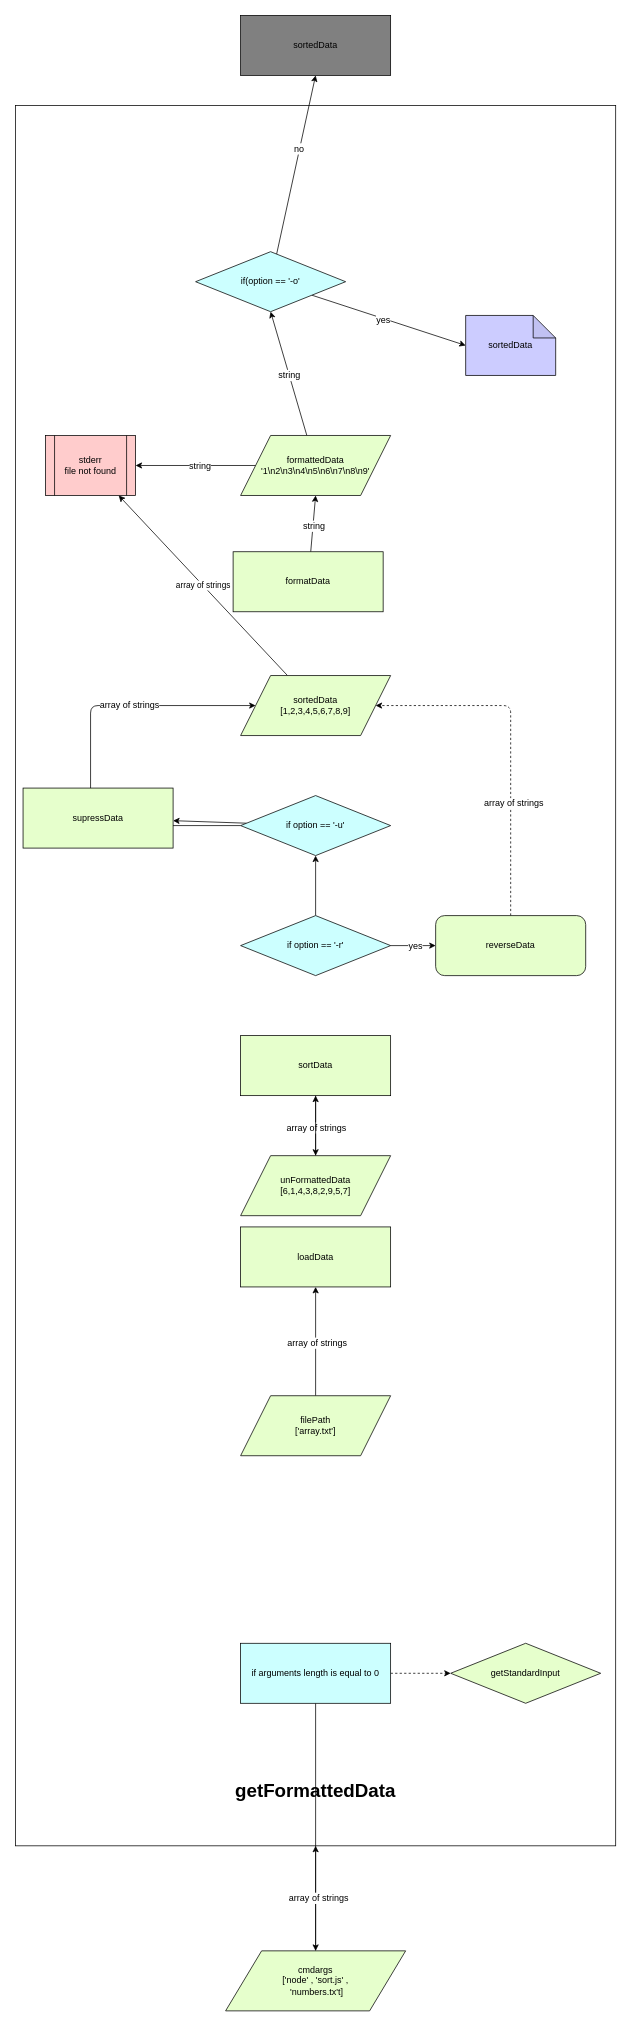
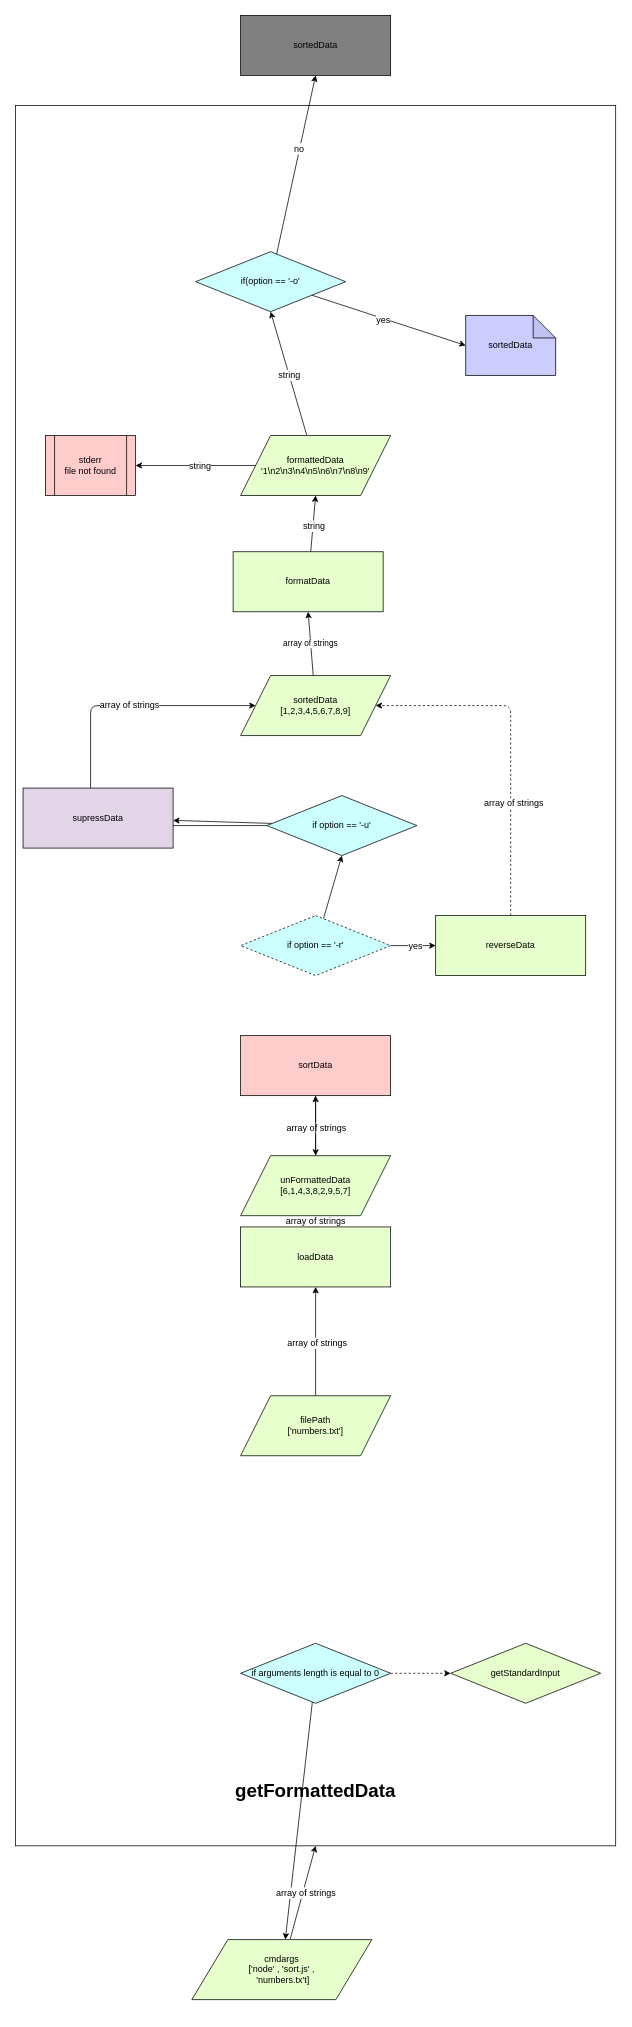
(205, 587) -> (310, 644)
(98, 818) -> (98, 818)
(315, 825) -> (342, 825)
(315, 945) -> (315, 945)
(510, 945) -> (510, 945)
(315, 1065) -> (315, 1065)
none -> (315, 1222)
(315, 1425) -> (315, 1425)
(315, 1673) -> (315, 1673)
(315, 1980) -> (282, 1969)
